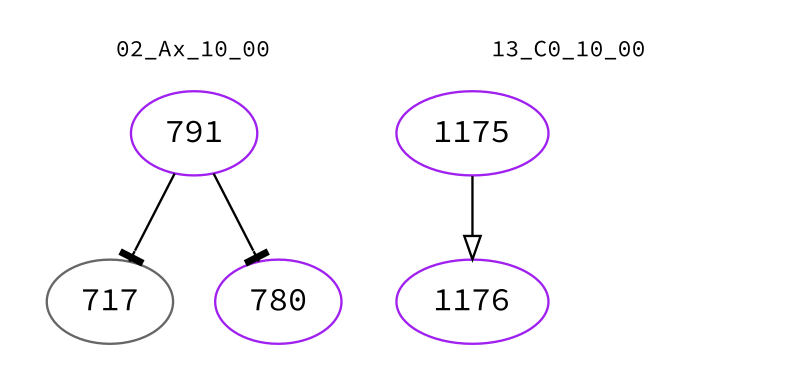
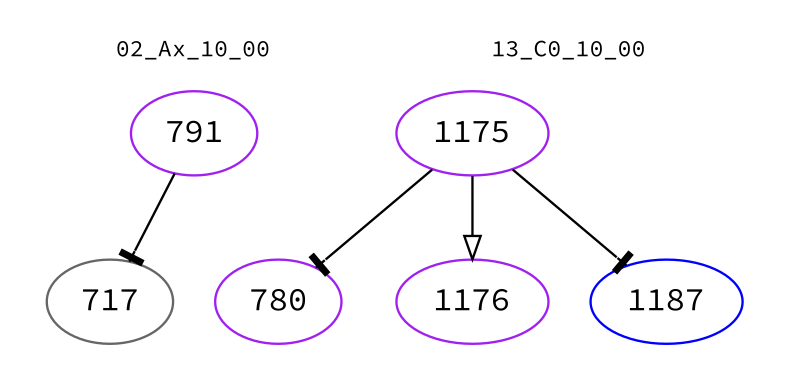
(233, 212) -> (395, 201)
none -> (667, 302)
